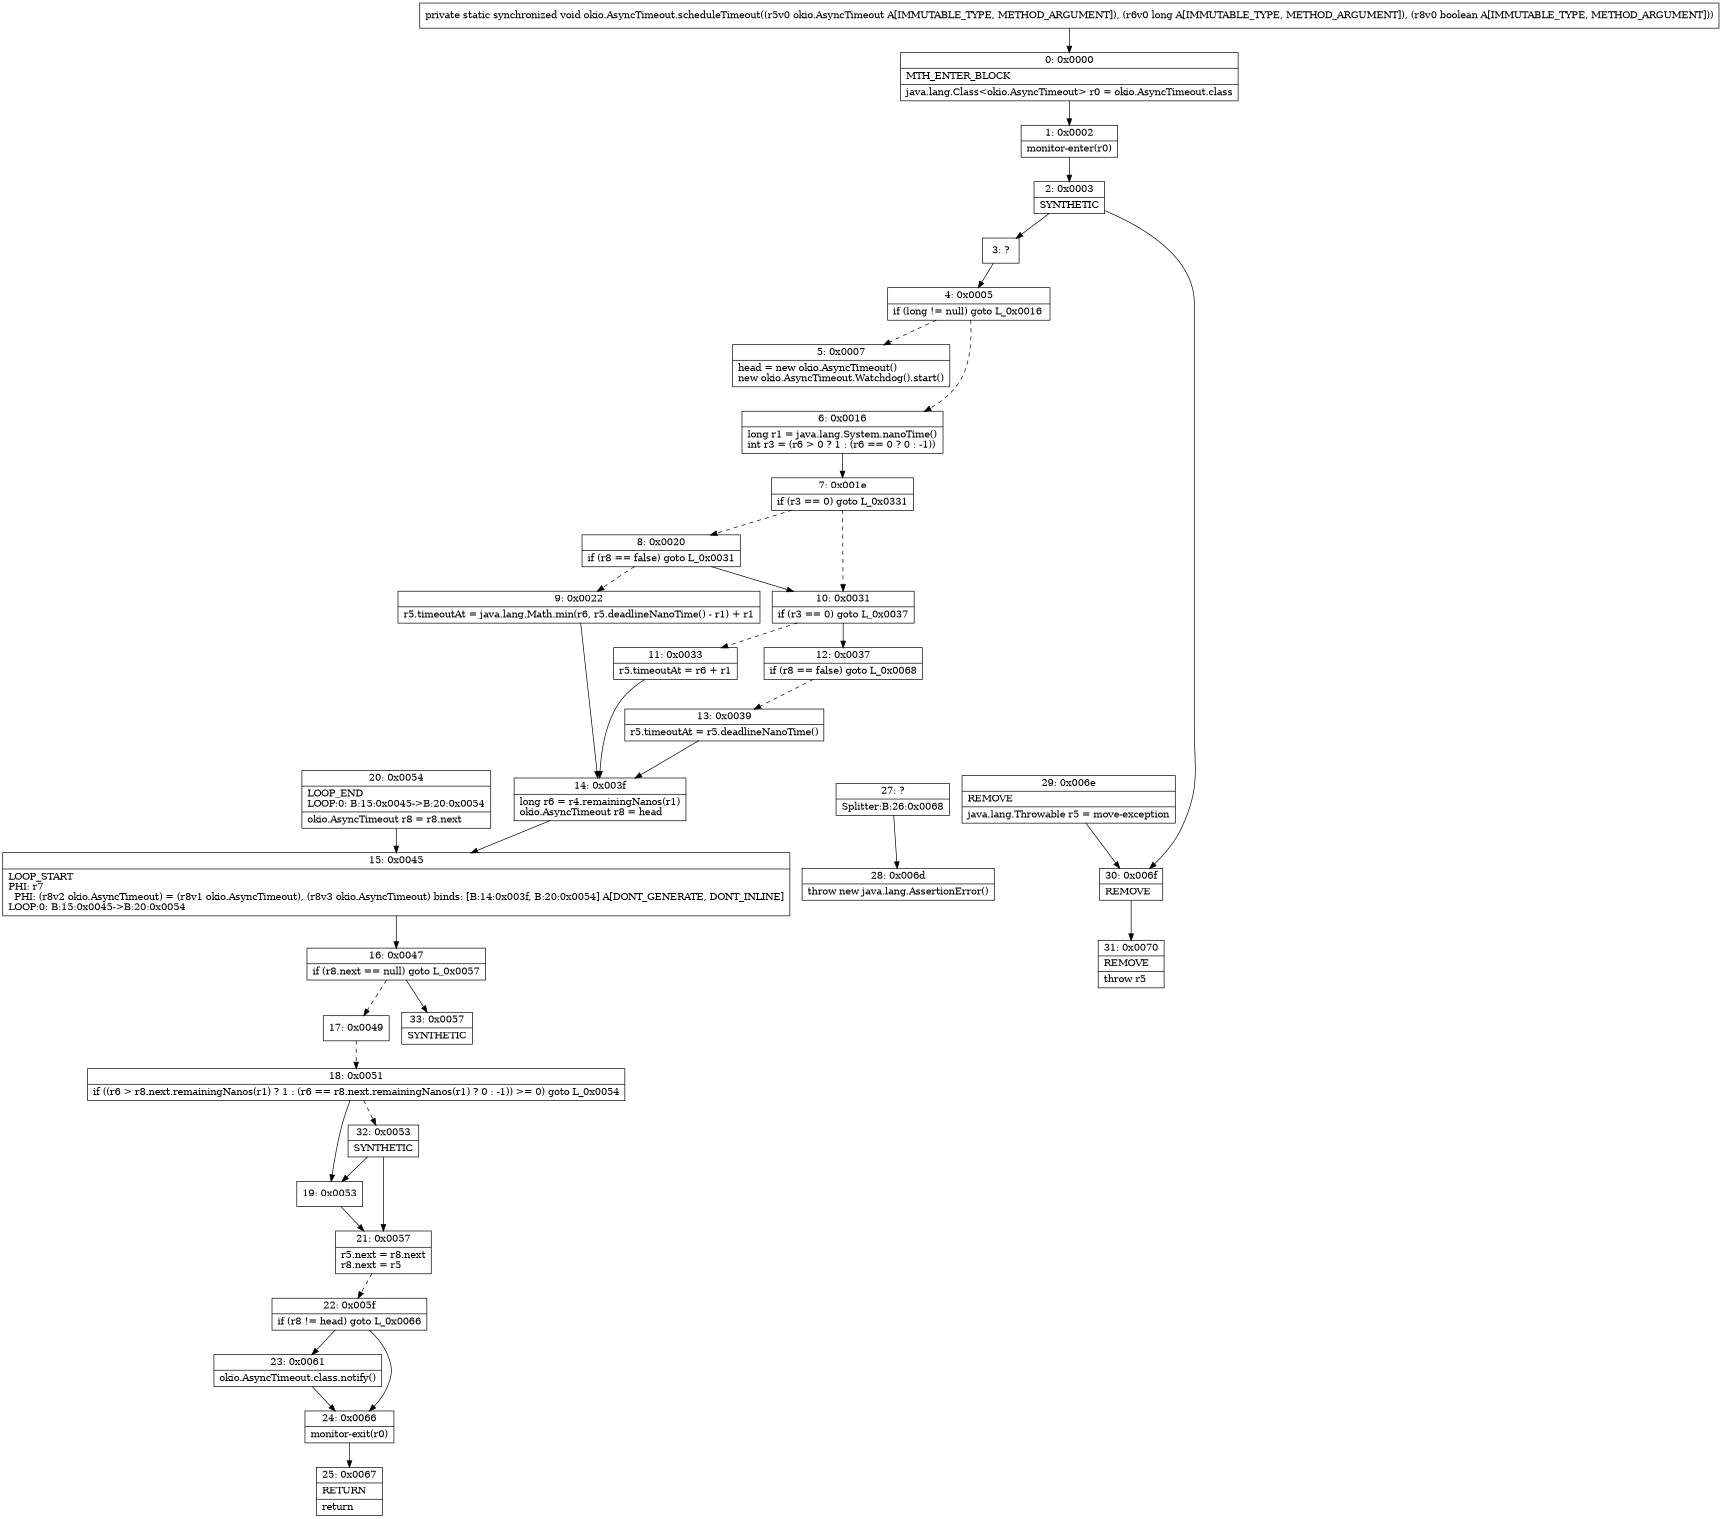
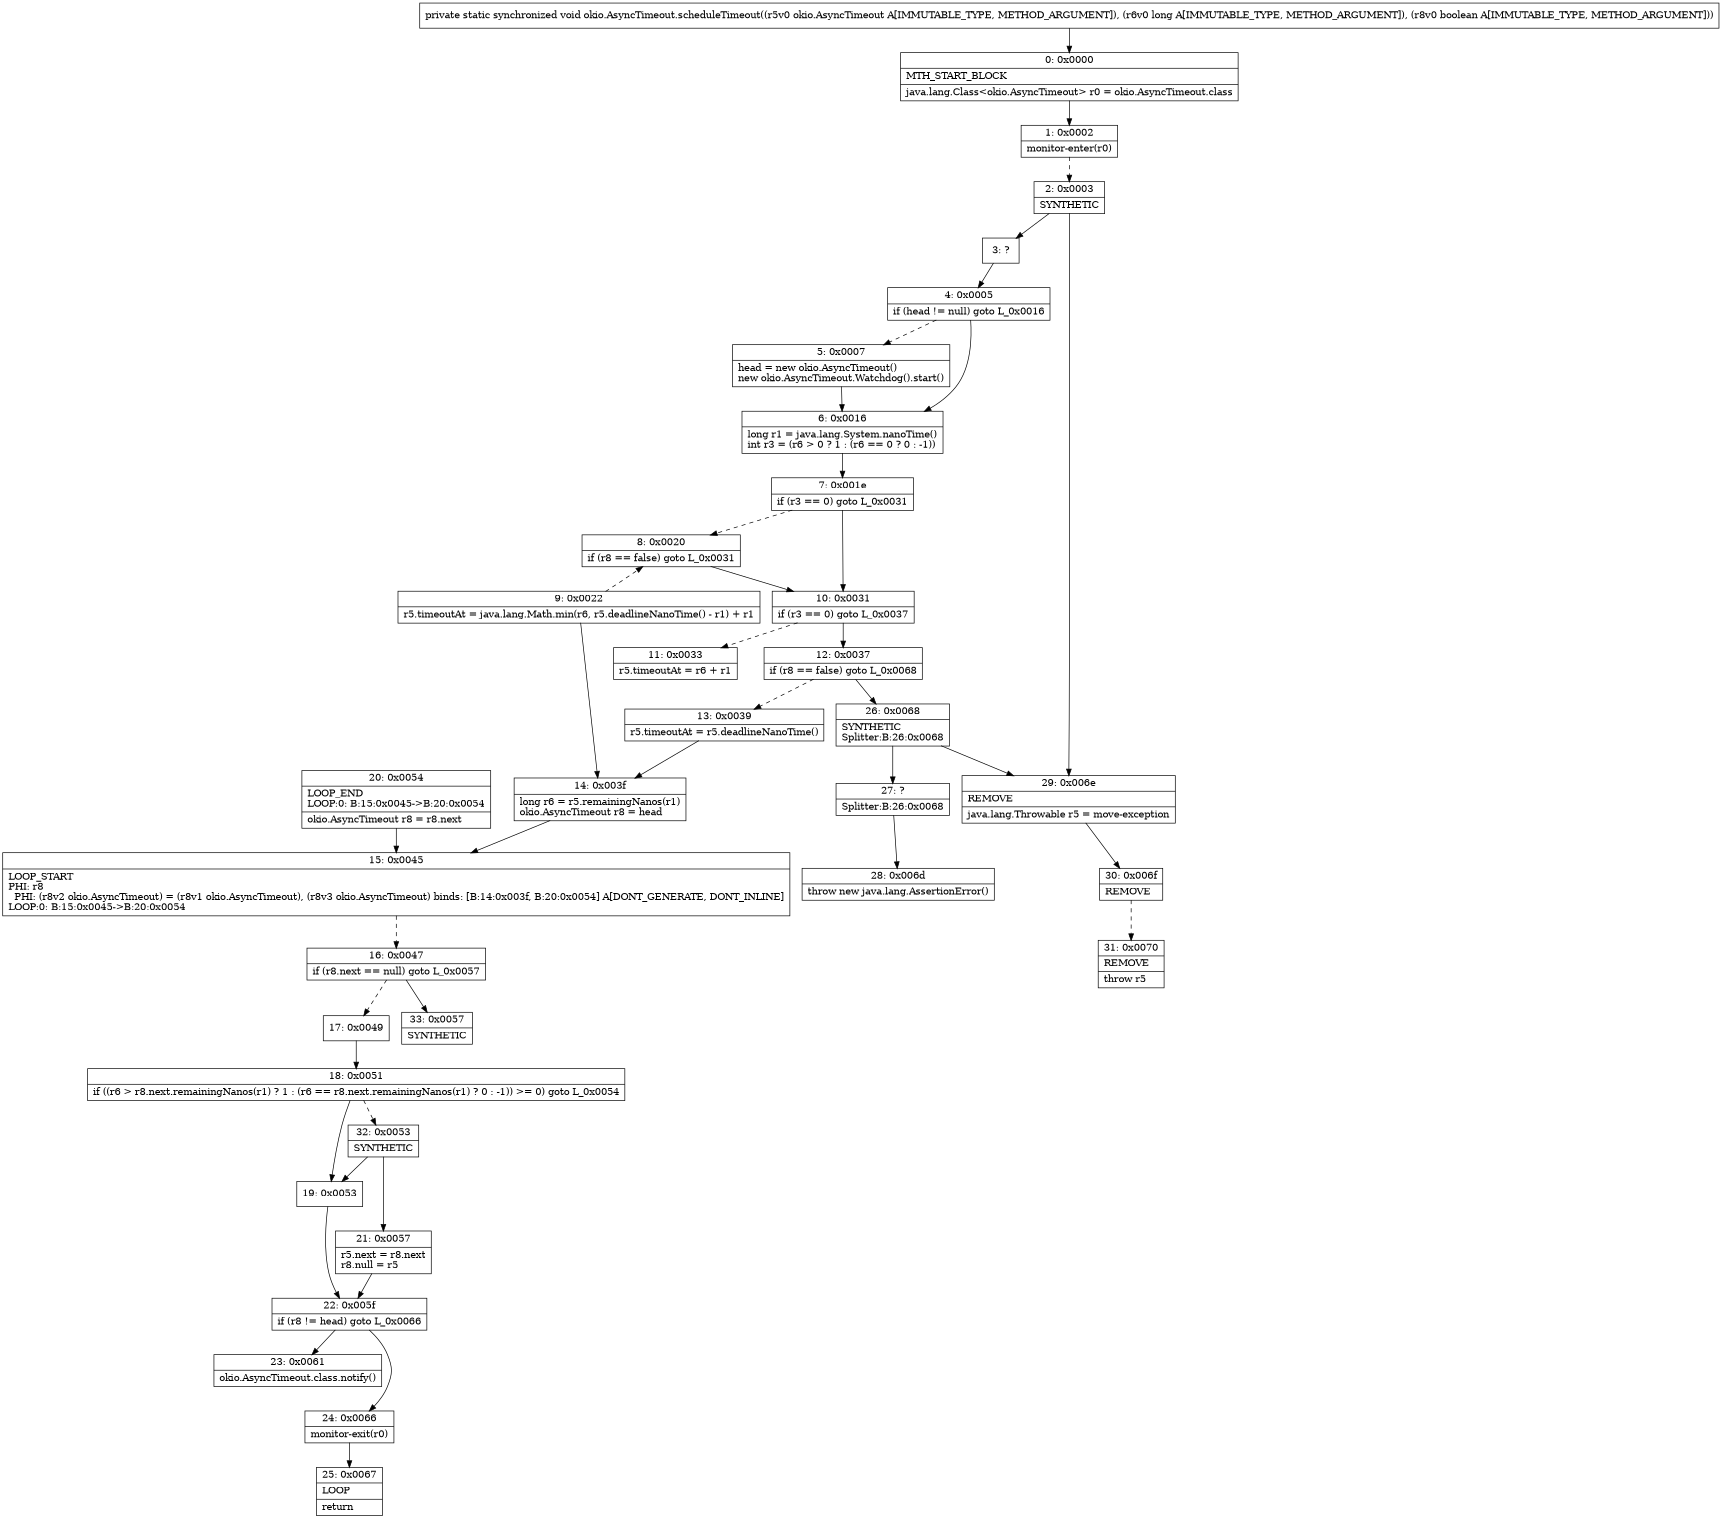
(958, 76) -> (956, 76)
(1069, 166) -> (1069, 166)
(968, 312) -> (969, 312)
(965, 371) -> (965, 371)
none -> (842, 396)
(843, 502) -> (843, 502)
(1194, 521) -> (1069, 491)
(843, 547) -> (843, 547)
(619, 577) -> (621, 581)
(611, 719) -> none
none -> (893, 725)
(600, 802) -> (600, 802)
(28, 887) -> (28, 887)
(1131, 917) -> (1131, 917)
(396, 929) -> (396, 929)
(356, 1051) -> (356, 1051)
(350, 1216) -> (326, 1250)
(371, 1265) -> (370, 1265)
(367, 1283) -> (367, 1283)
(321, 1396) -> none
(344, 1491) -> (336, 1491)
